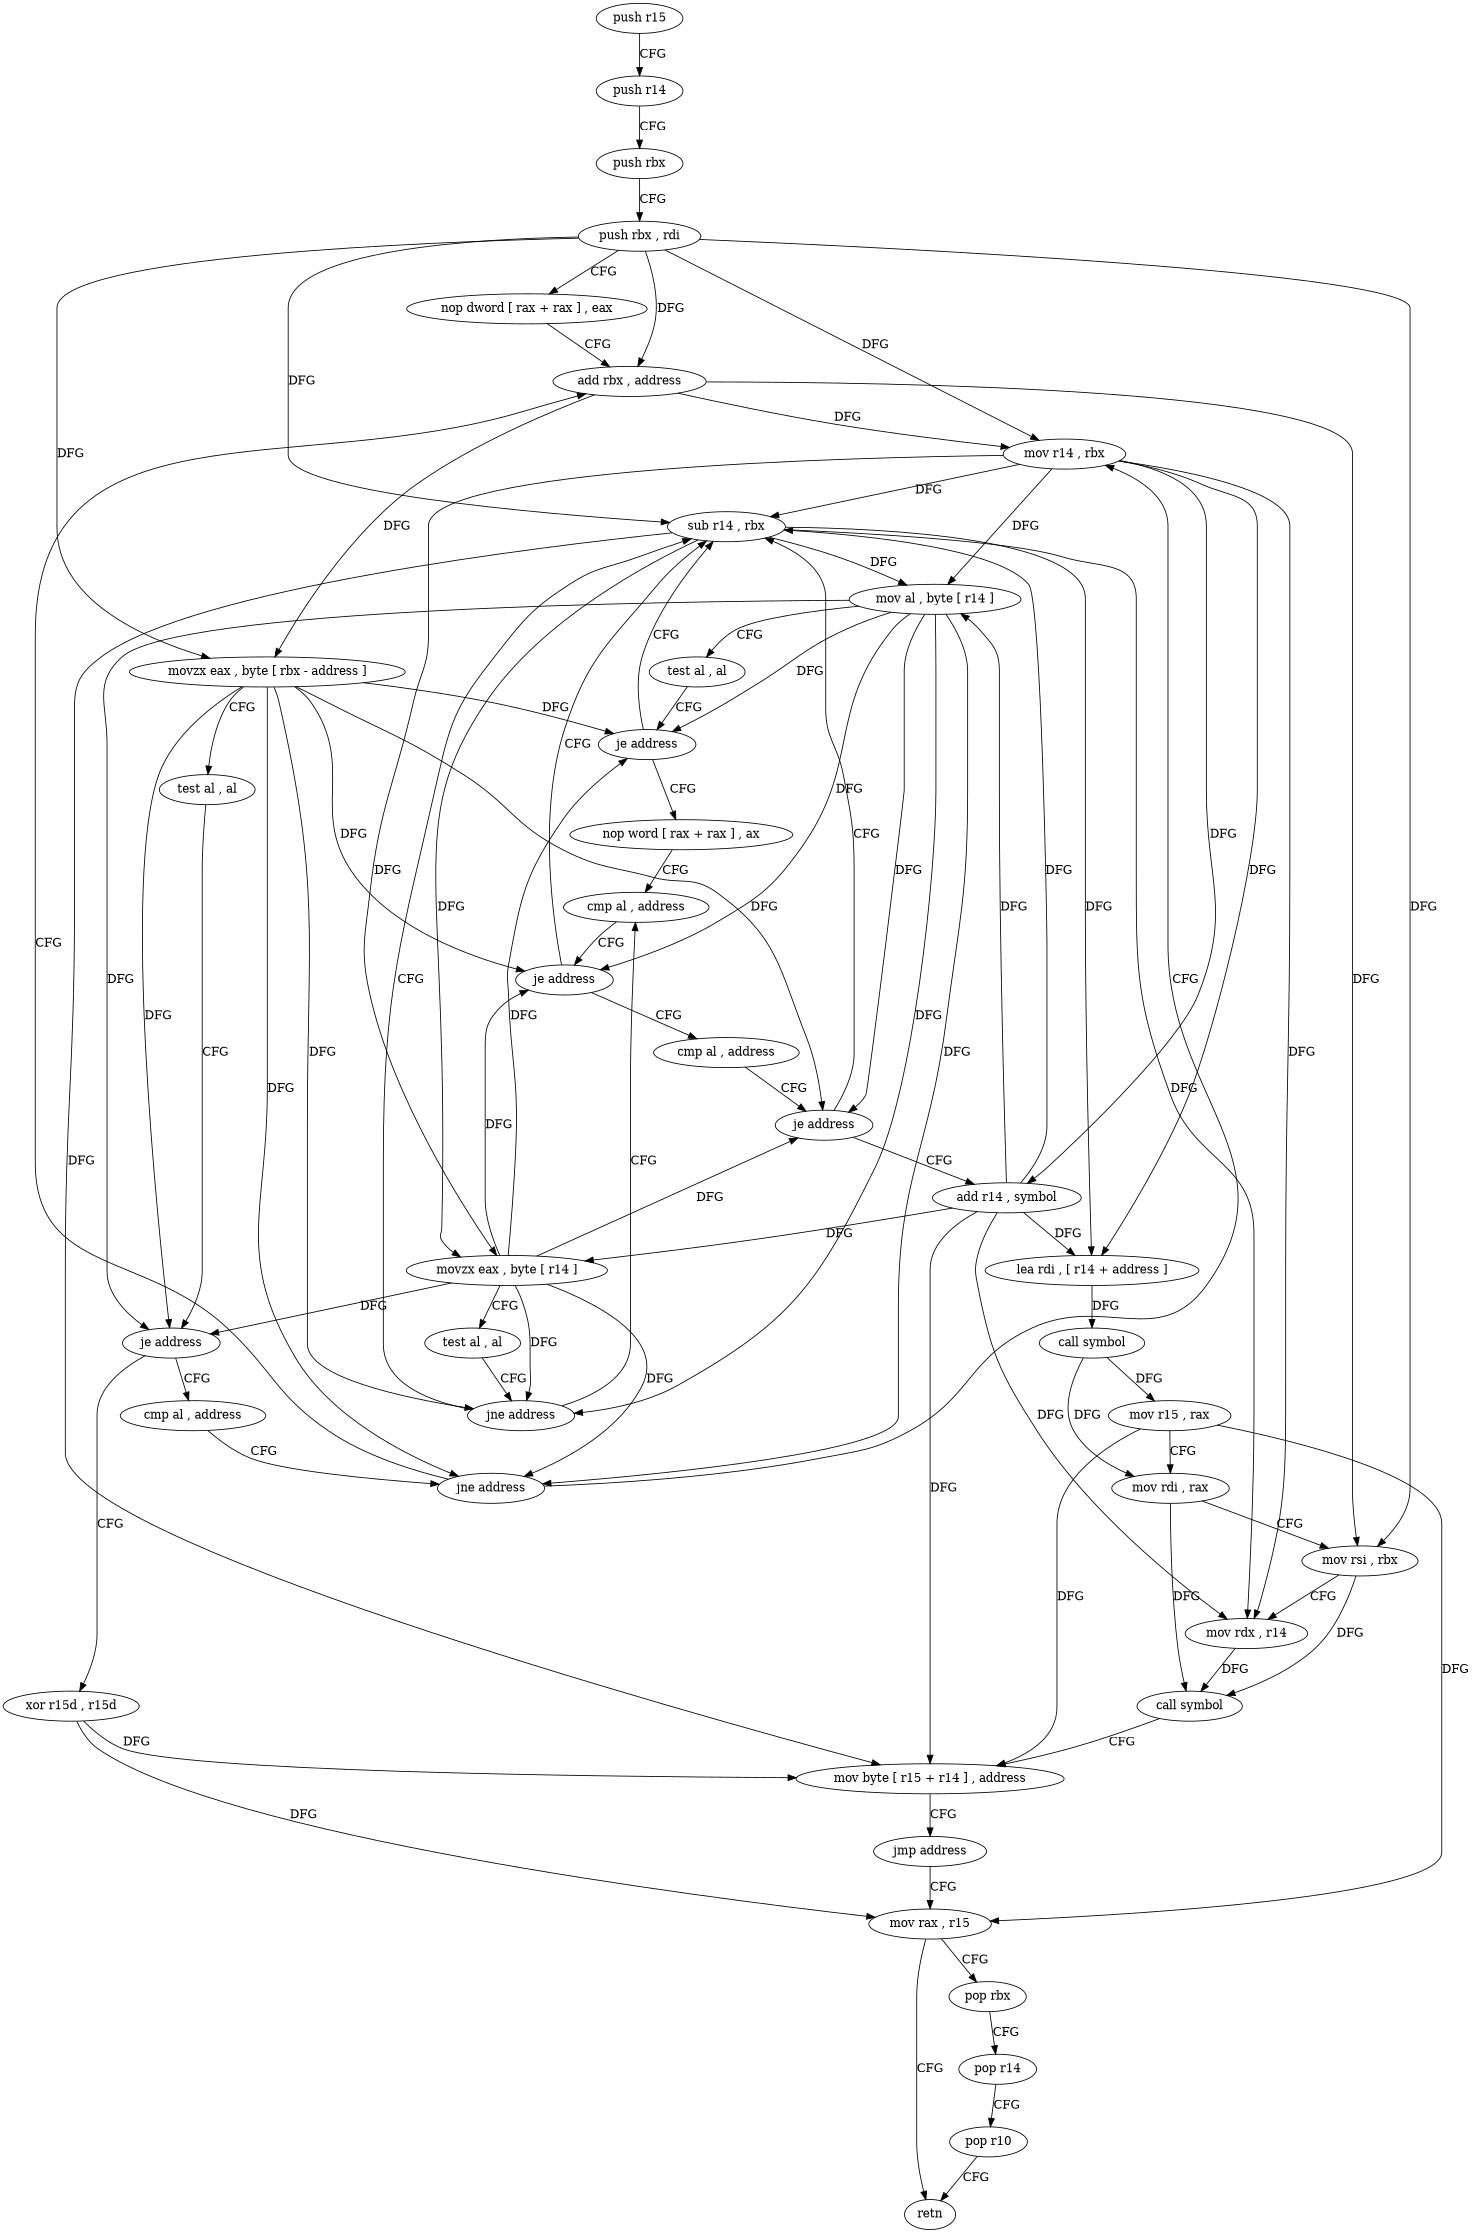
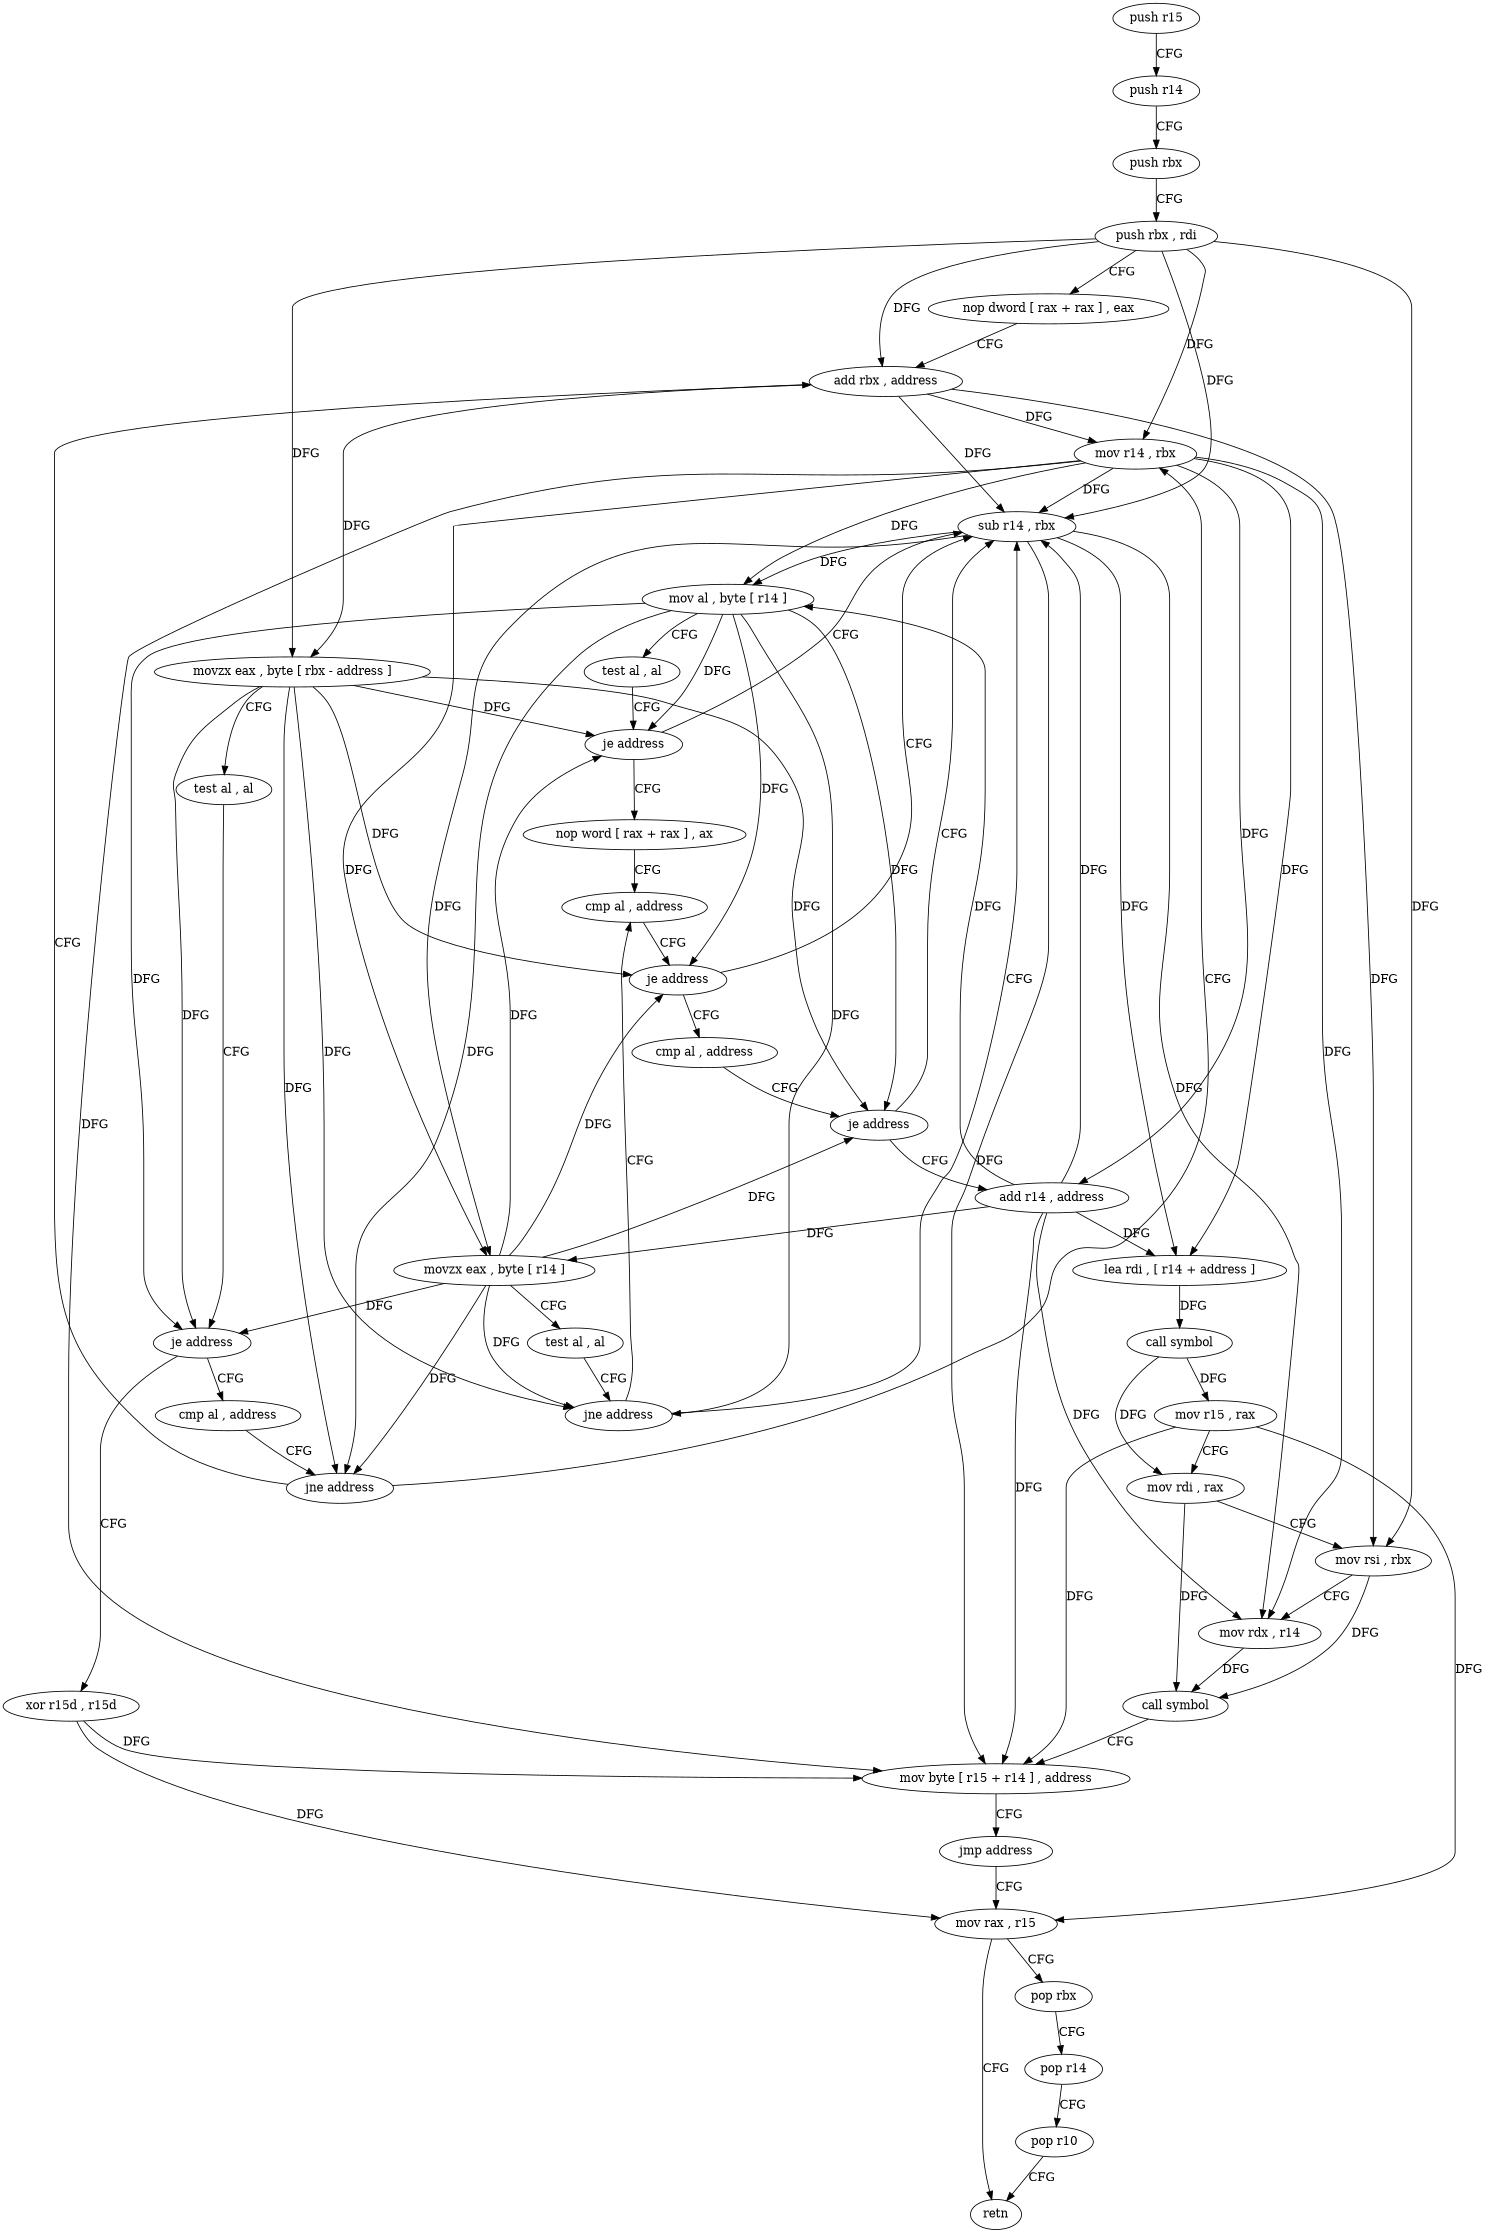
none -> (949, 451)
none -> (87, 1034)
(1007, 1198) -> (1052, 1198)
